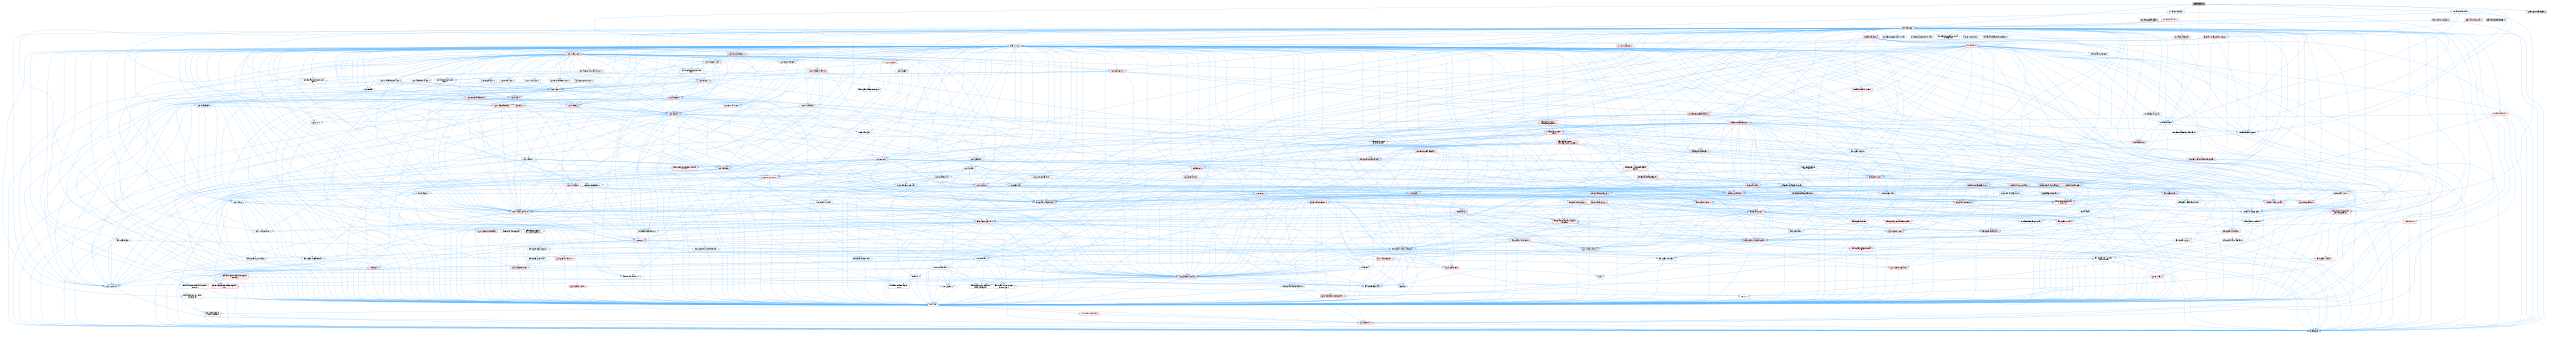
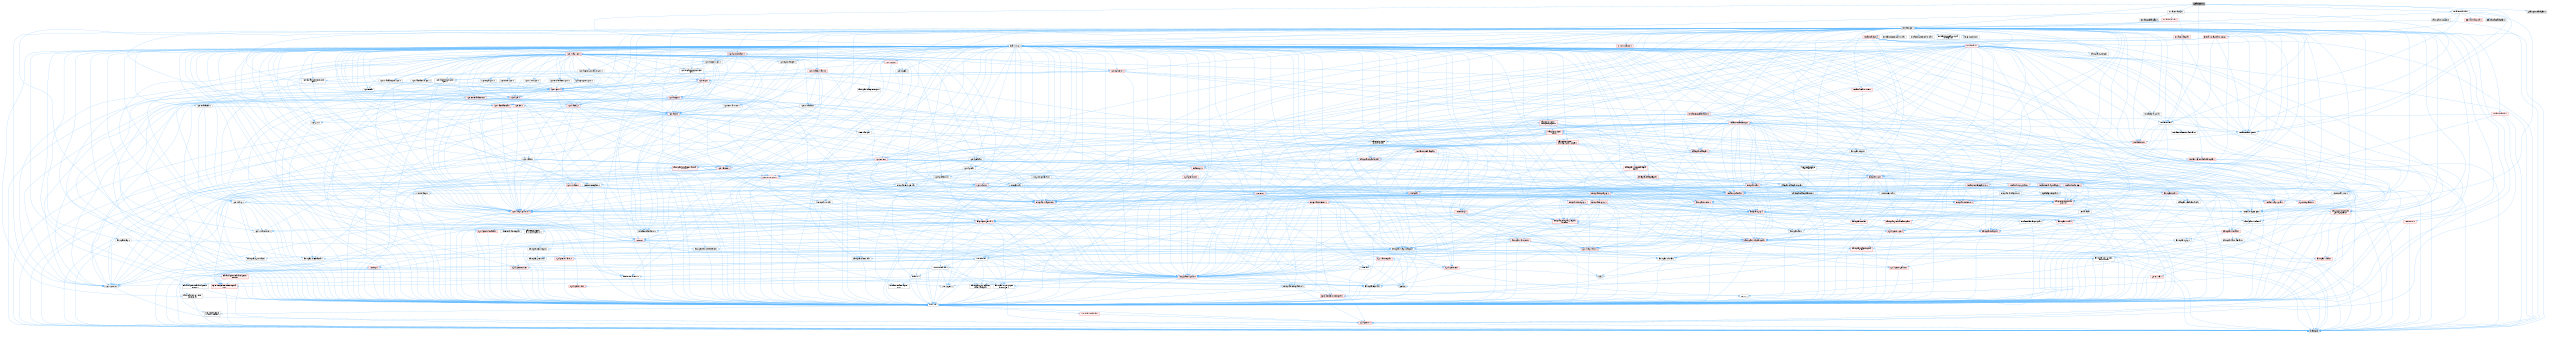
(1996, 37) -> none
